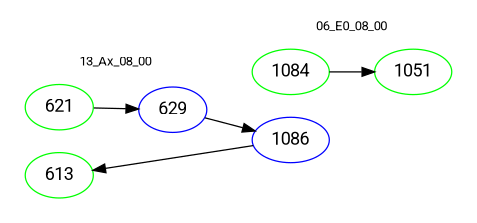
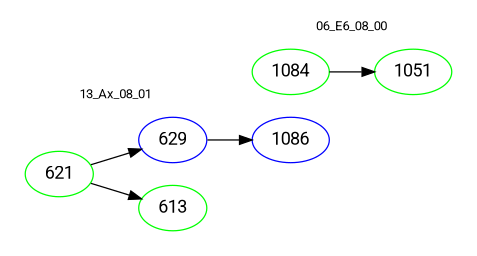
(352, 27) -> (352, 27)
(116, 62) -> (116, 95)
(179, 157) -> (110, 189)
